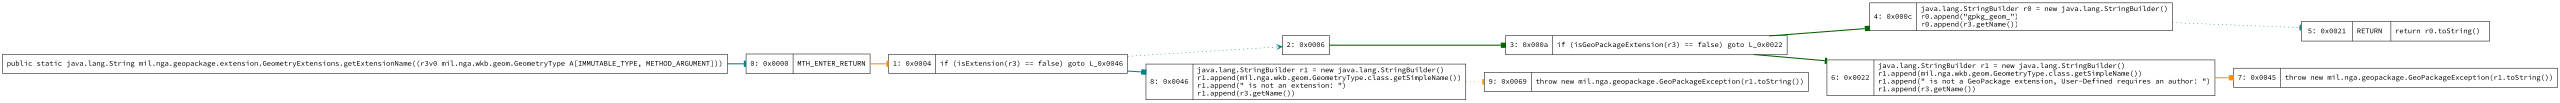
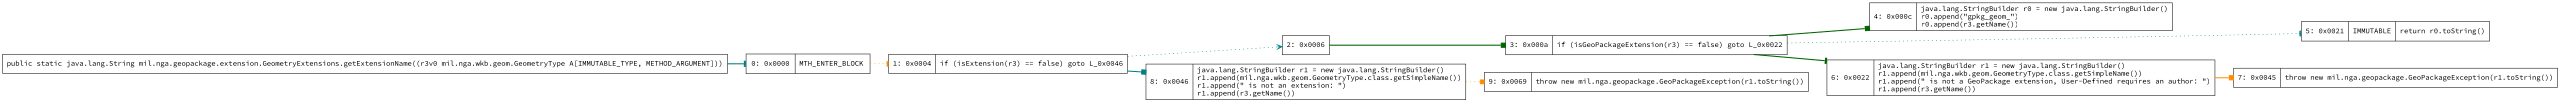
(2236, 25) -> (2043, 39)
(2370, 31) -> (2372, 31)
(832, 64) -> (831, 64)
(878, 64) -> (878, 64)
(1472, 82) -> (1472, 82)
